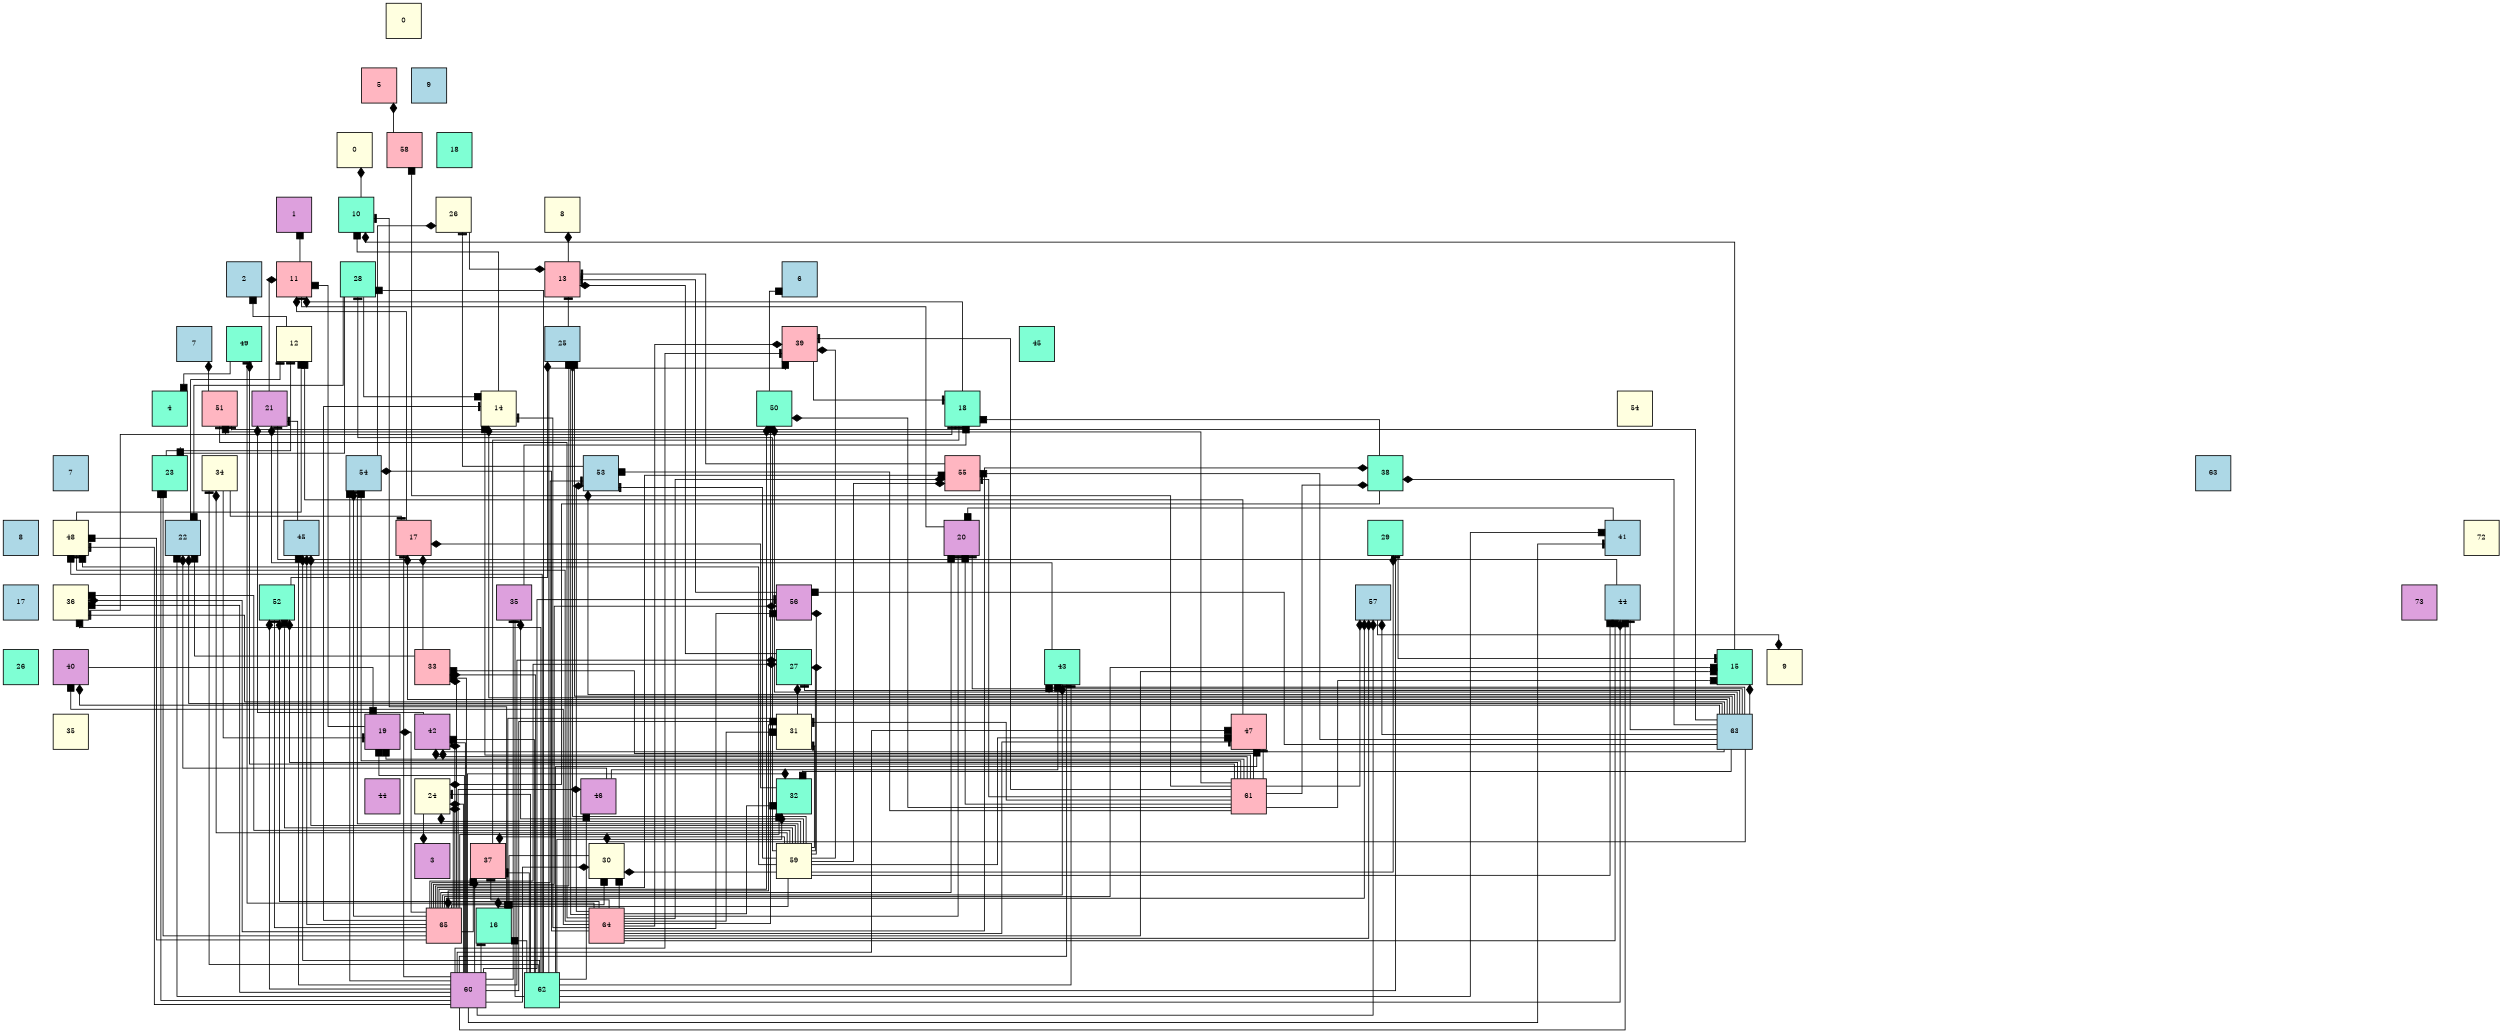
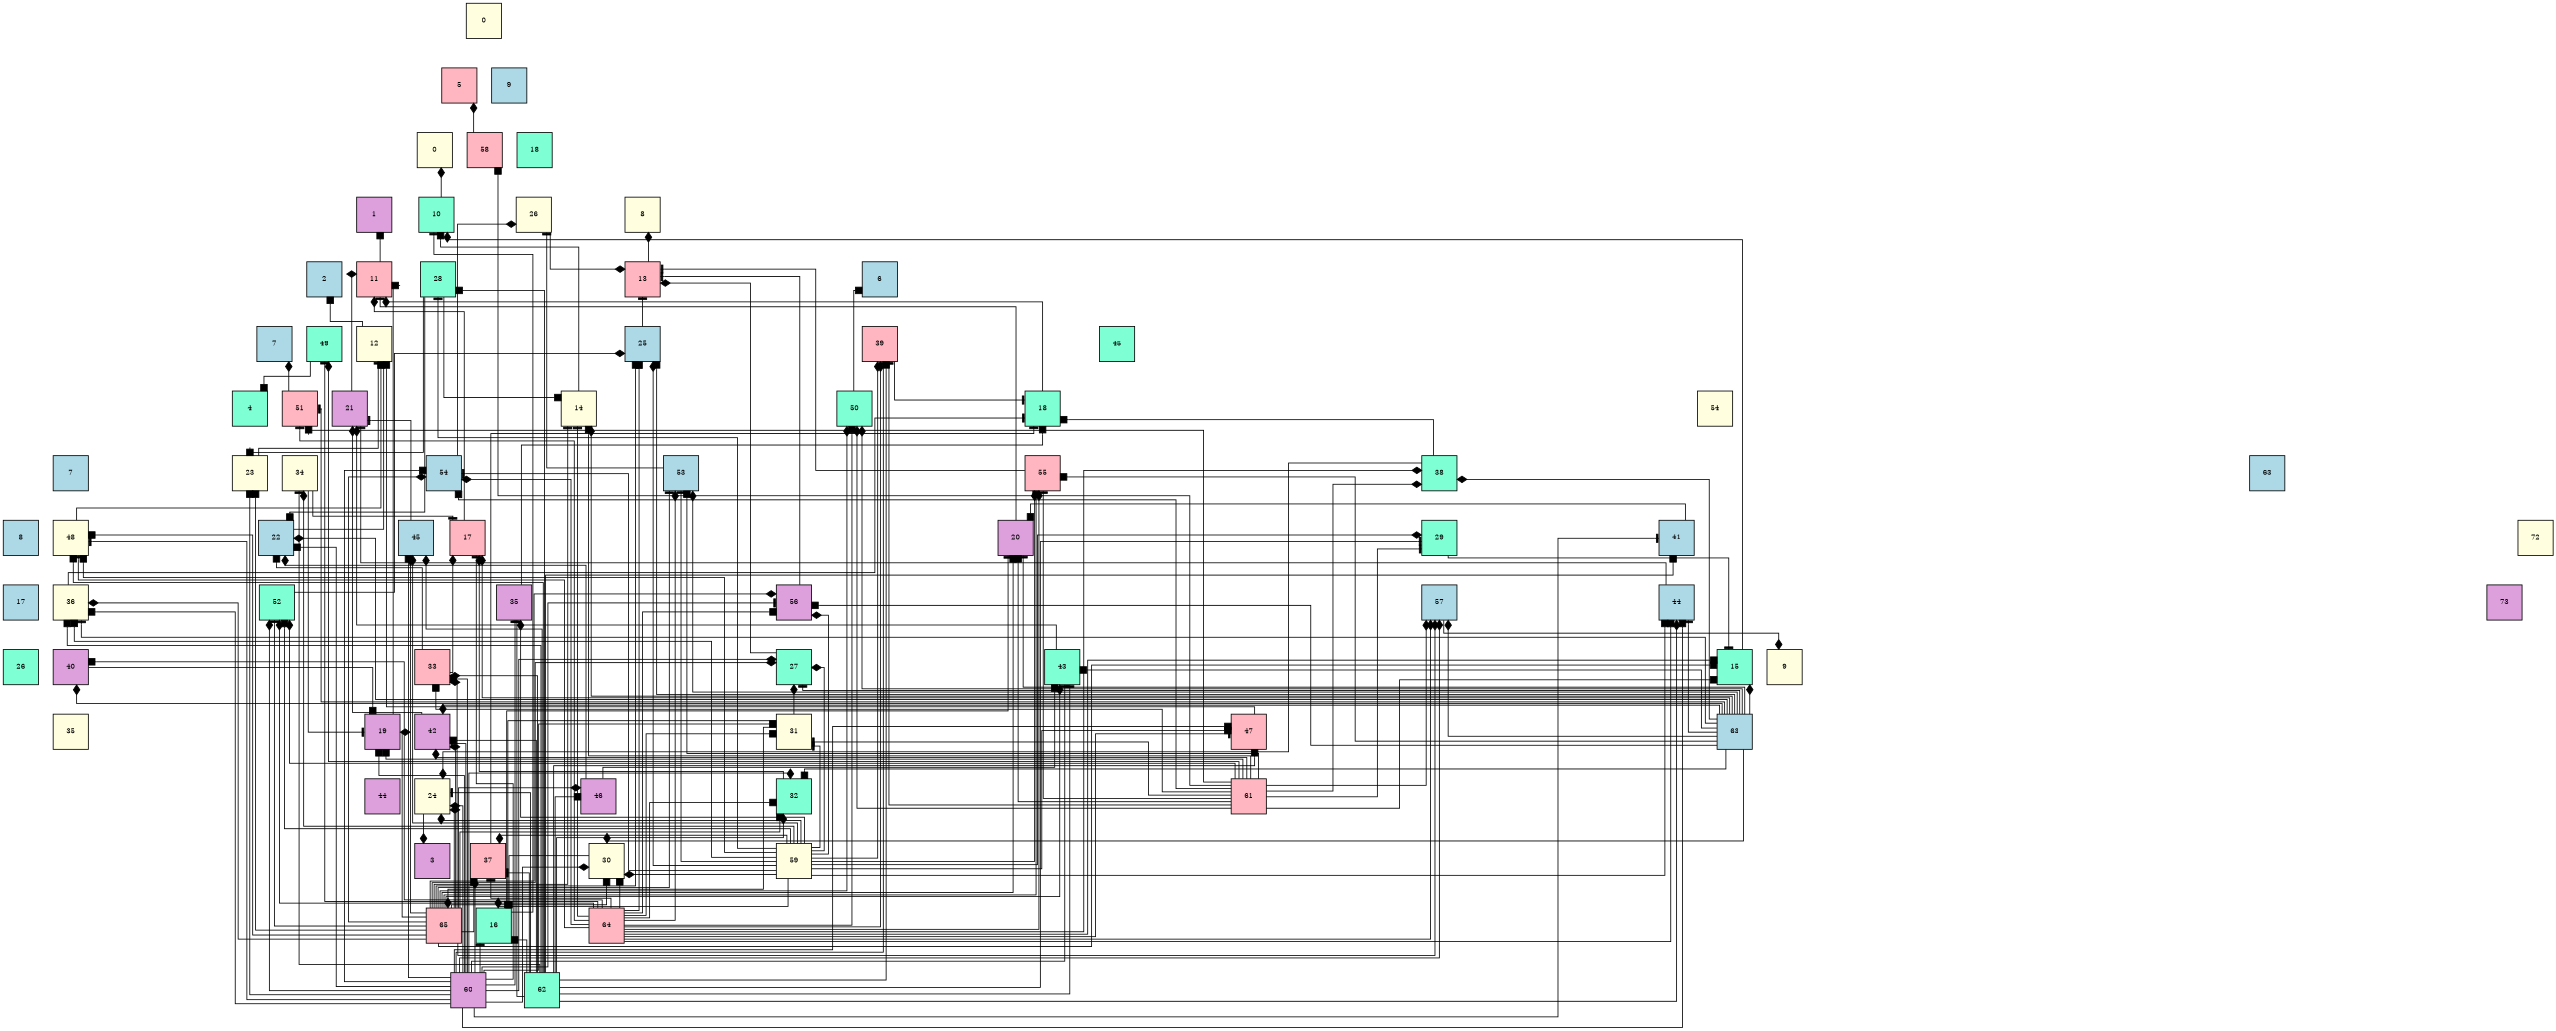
(170, 473) -> (250, 473)
(1263, 766) -> (1377, 718)
(958, 905) -> (735, 711)
